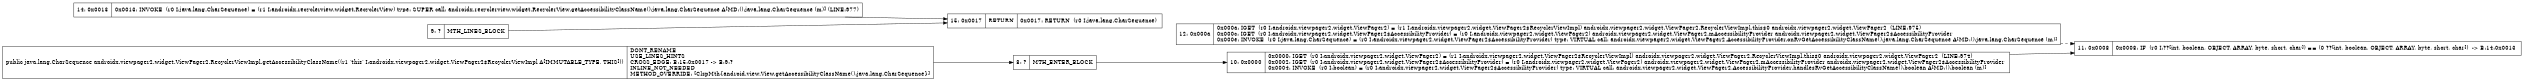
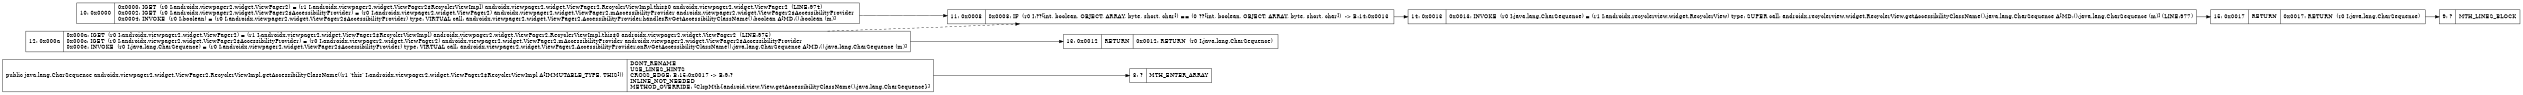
none -> (1399, 17)
(726, 27) -> (2430, 17)
none -> (1171, 42)
(1063, 62) -> (1179, 75)
(1160, 62) -> none
